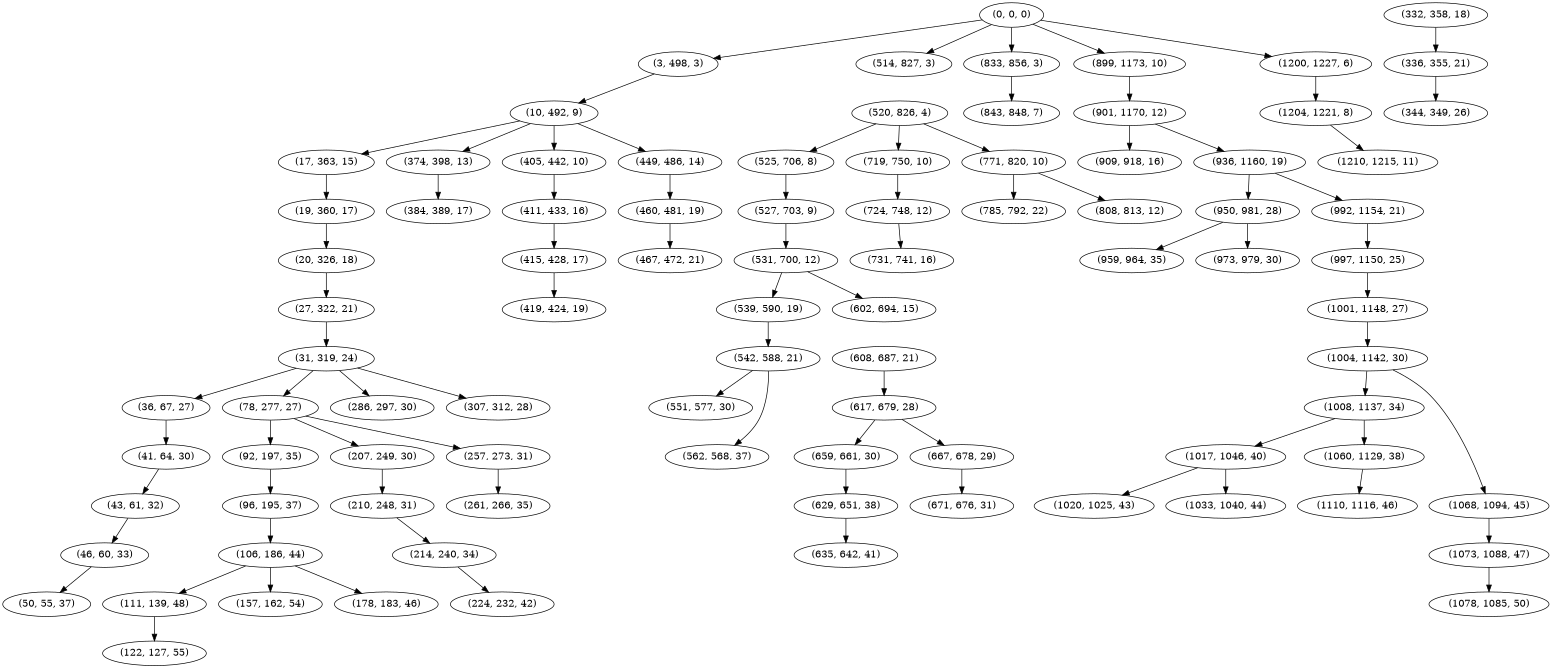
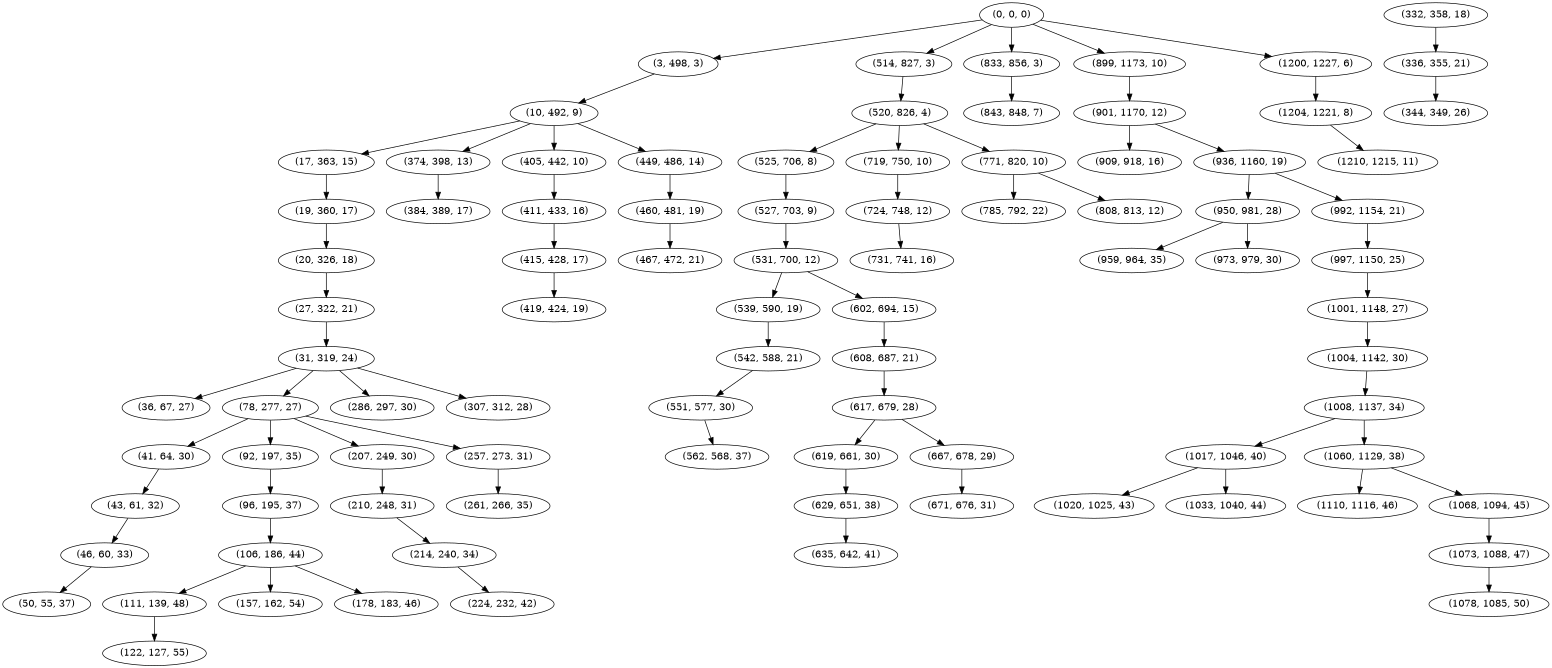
none -> (902, 85)
none -> (884, 331)
(763, 410) -> (708, 429)
(1449, 419) -> (1423, 480)
(166, 429) -> (221, 431)
(846, 457) -> (846, 457)
